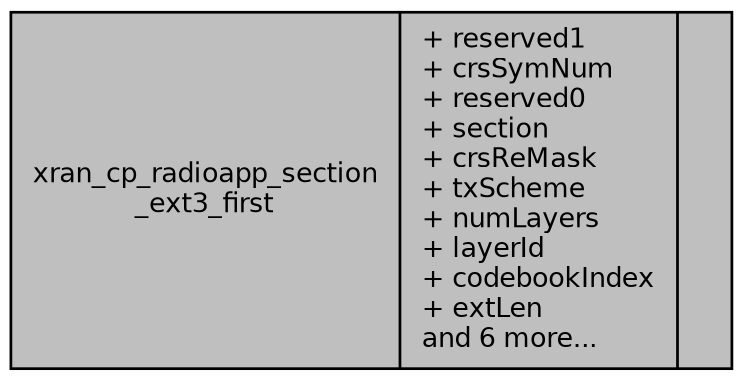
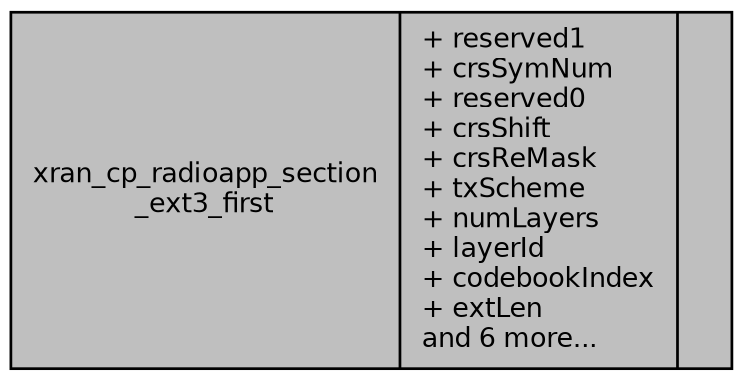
(486, 129) -> (487, 129)
